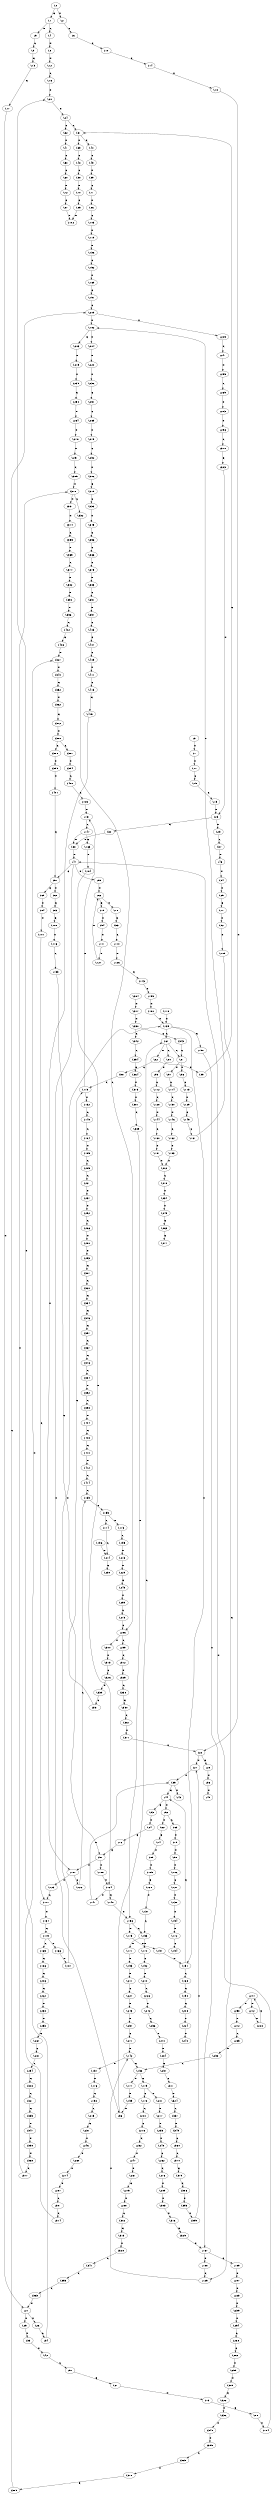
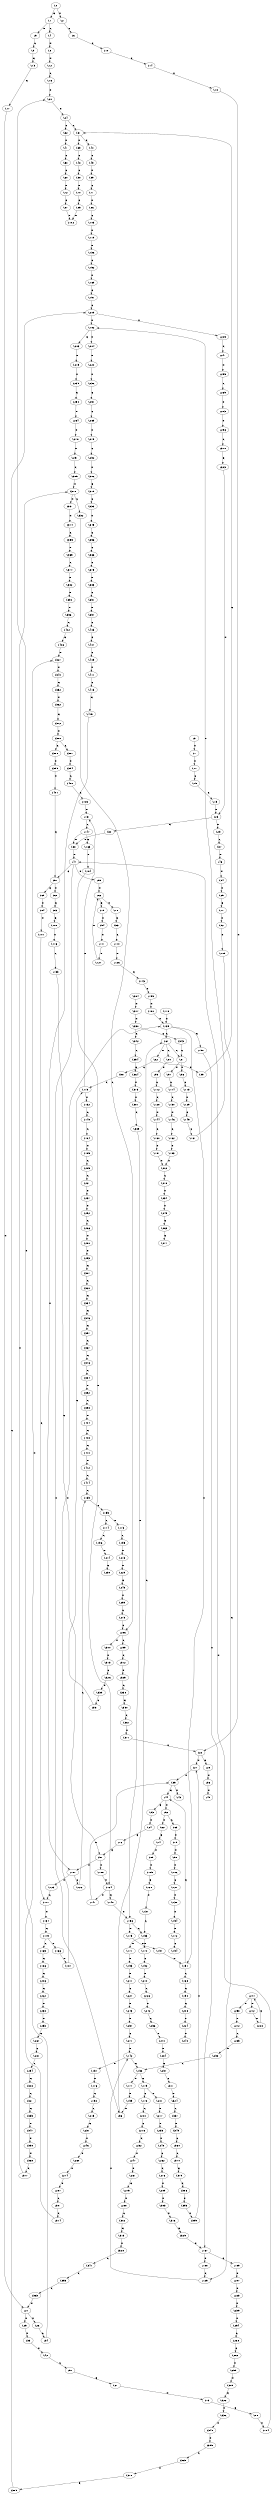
(107, 1542) -> (103, 1534)
